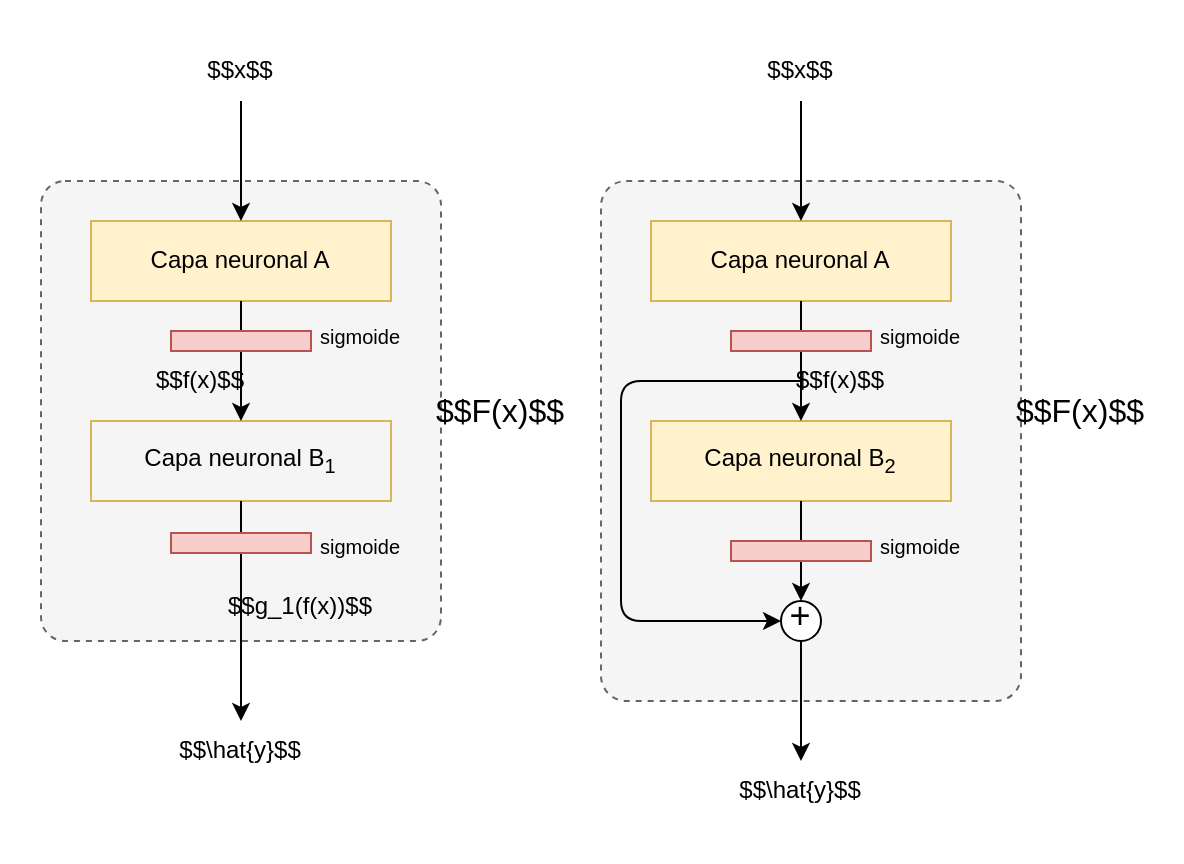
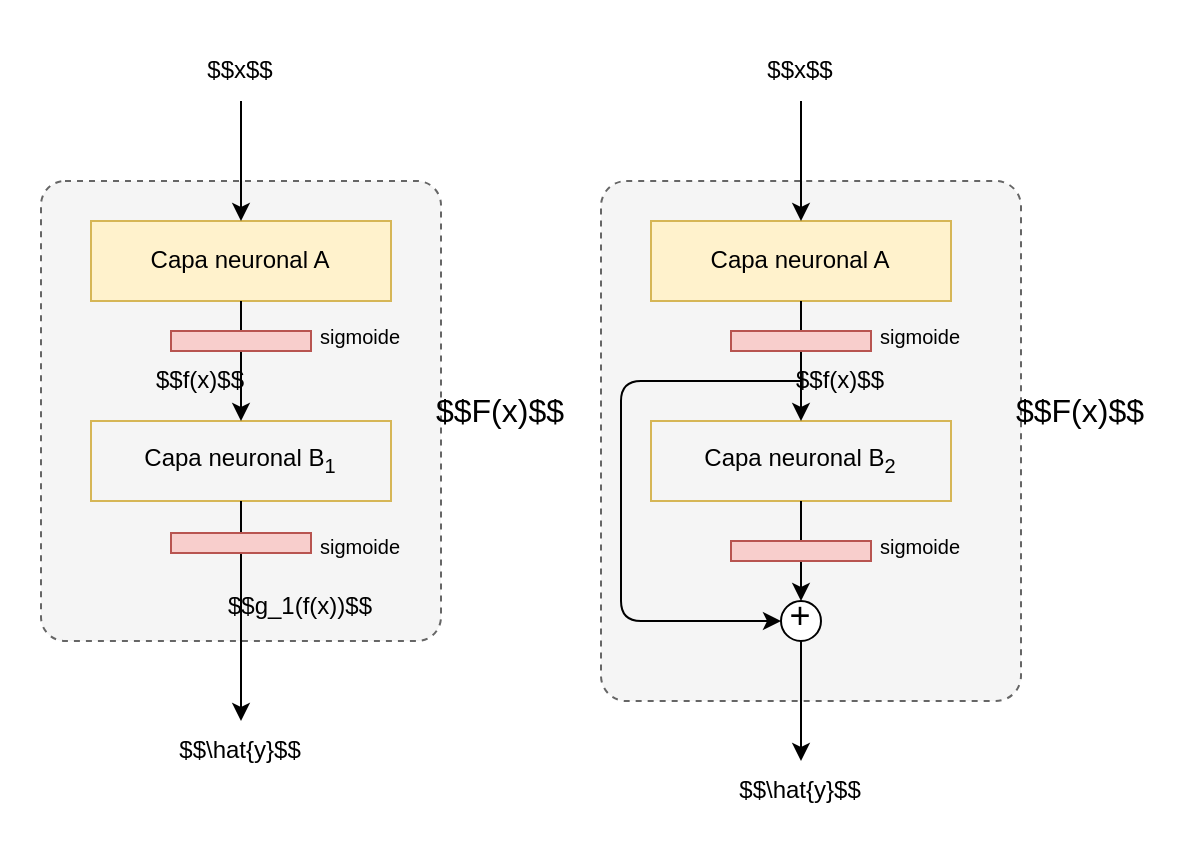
(801, 461) -> (801, 461)
